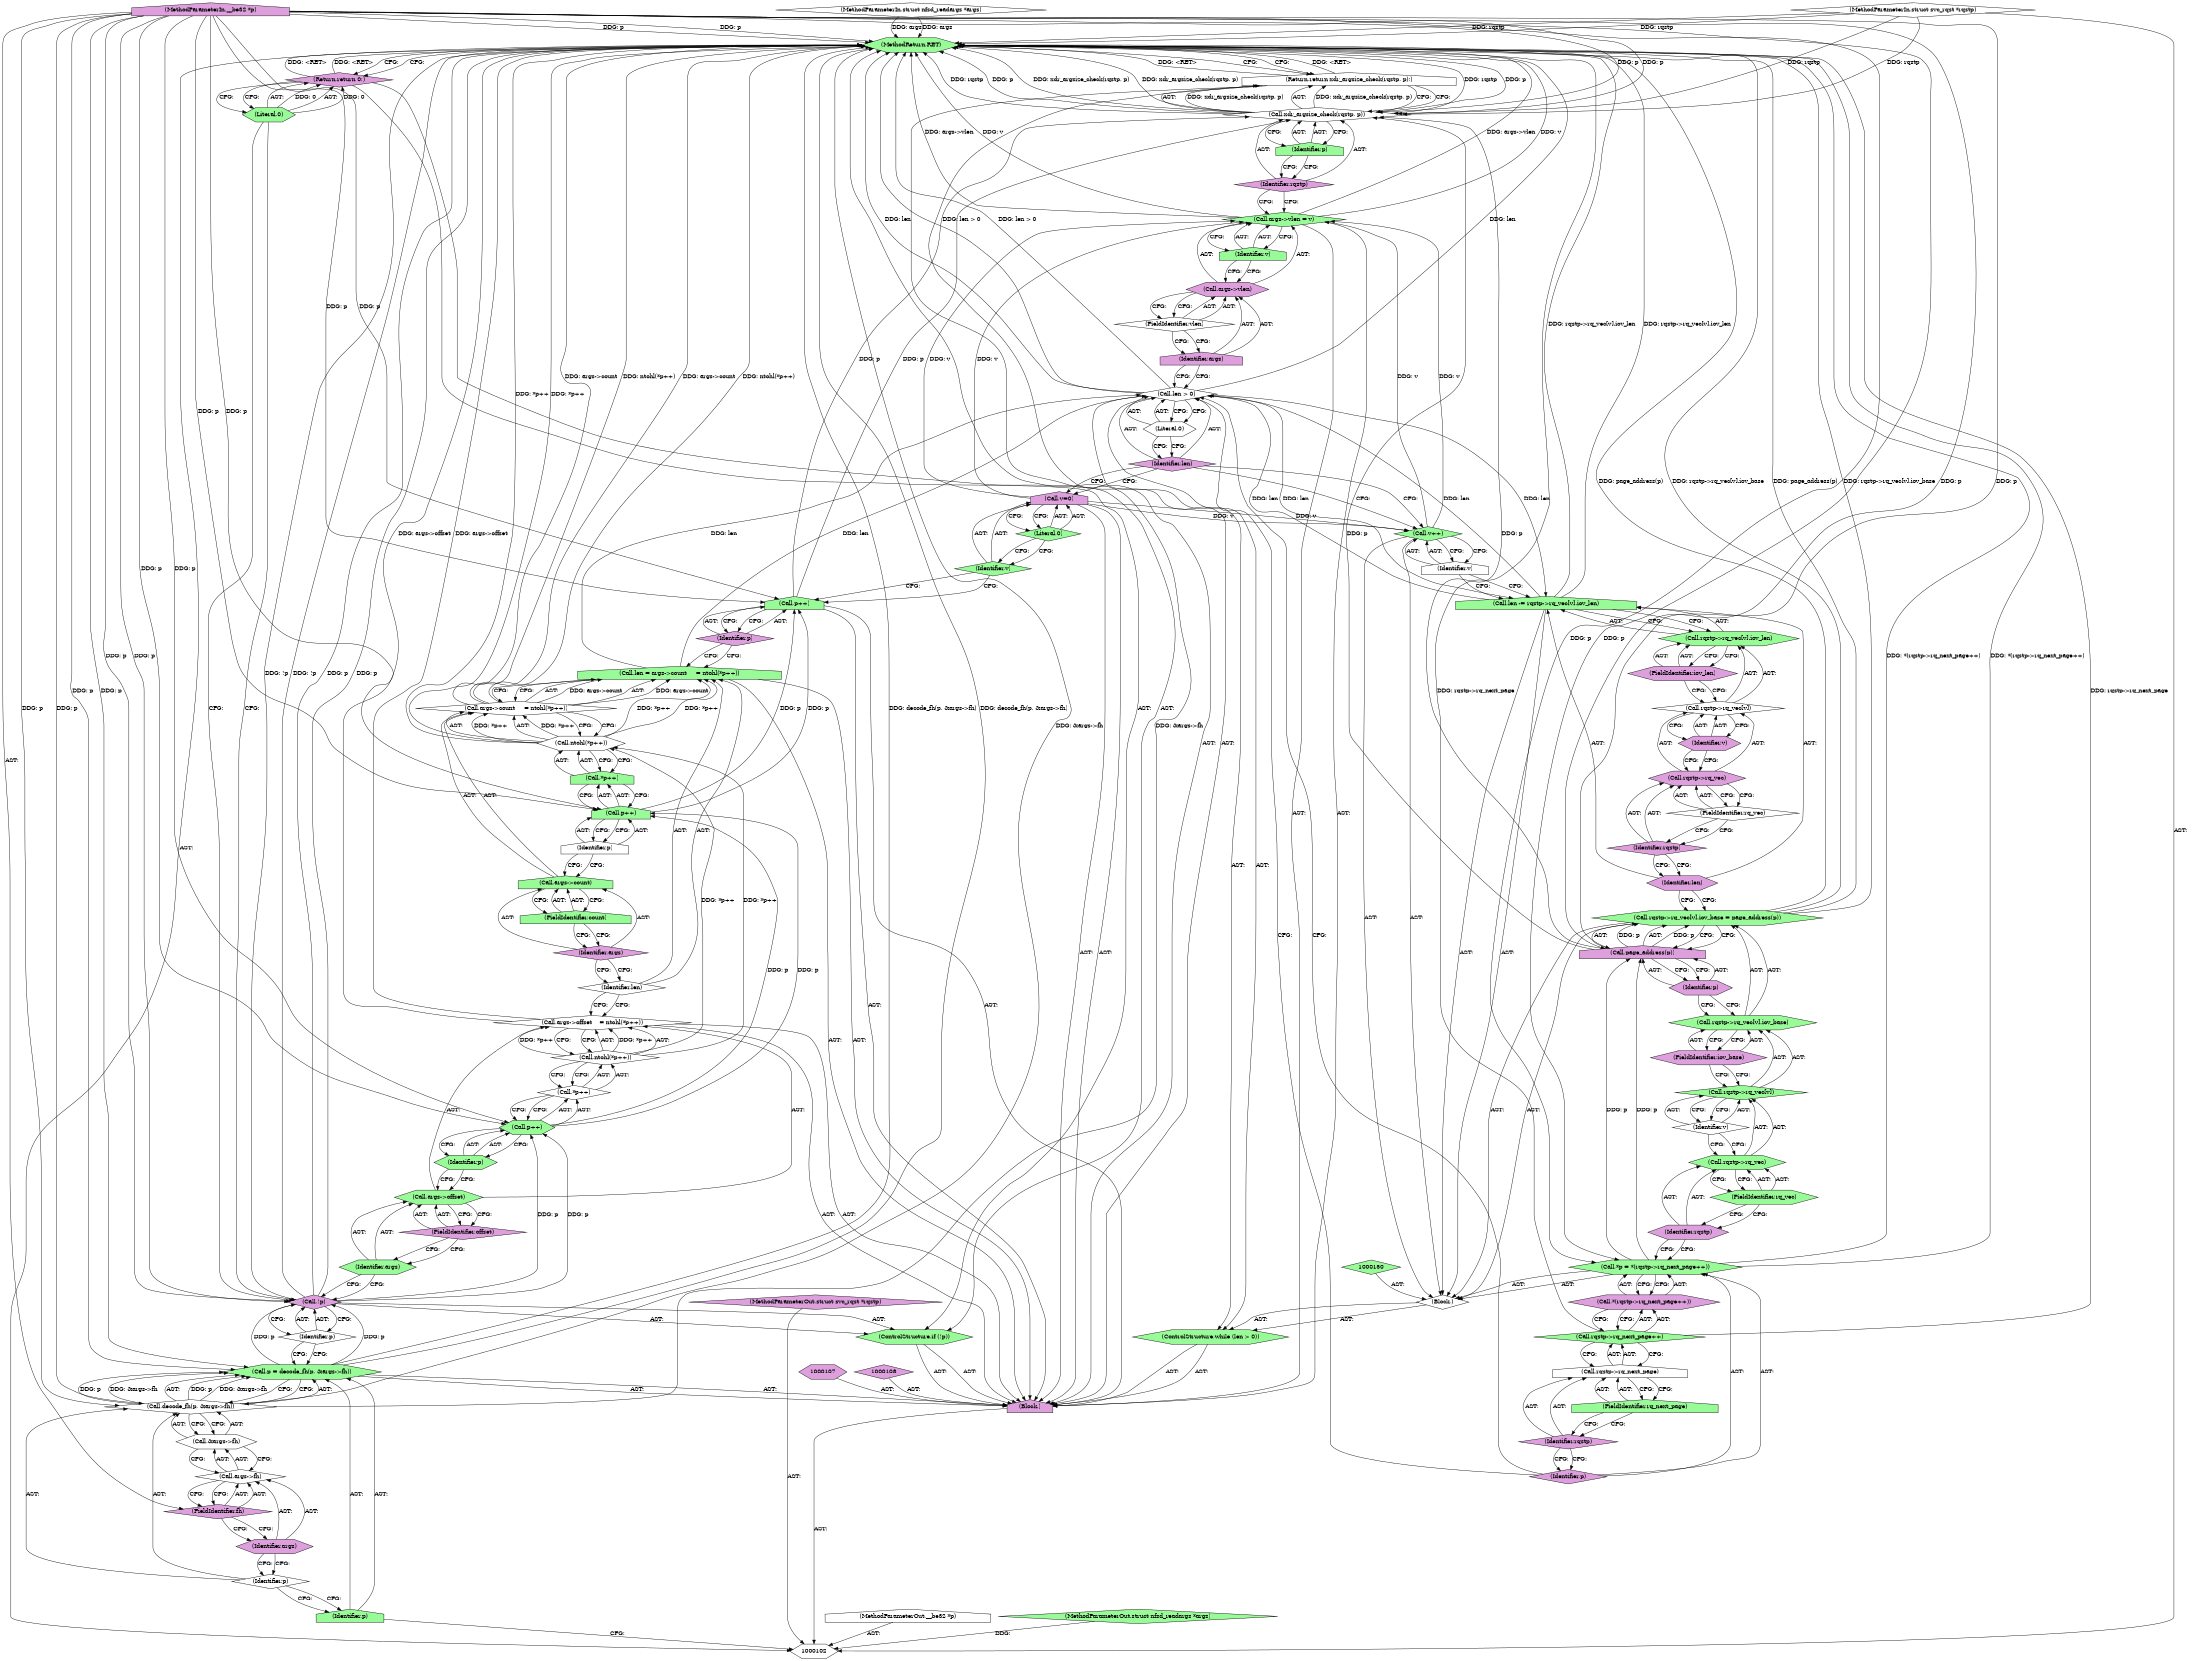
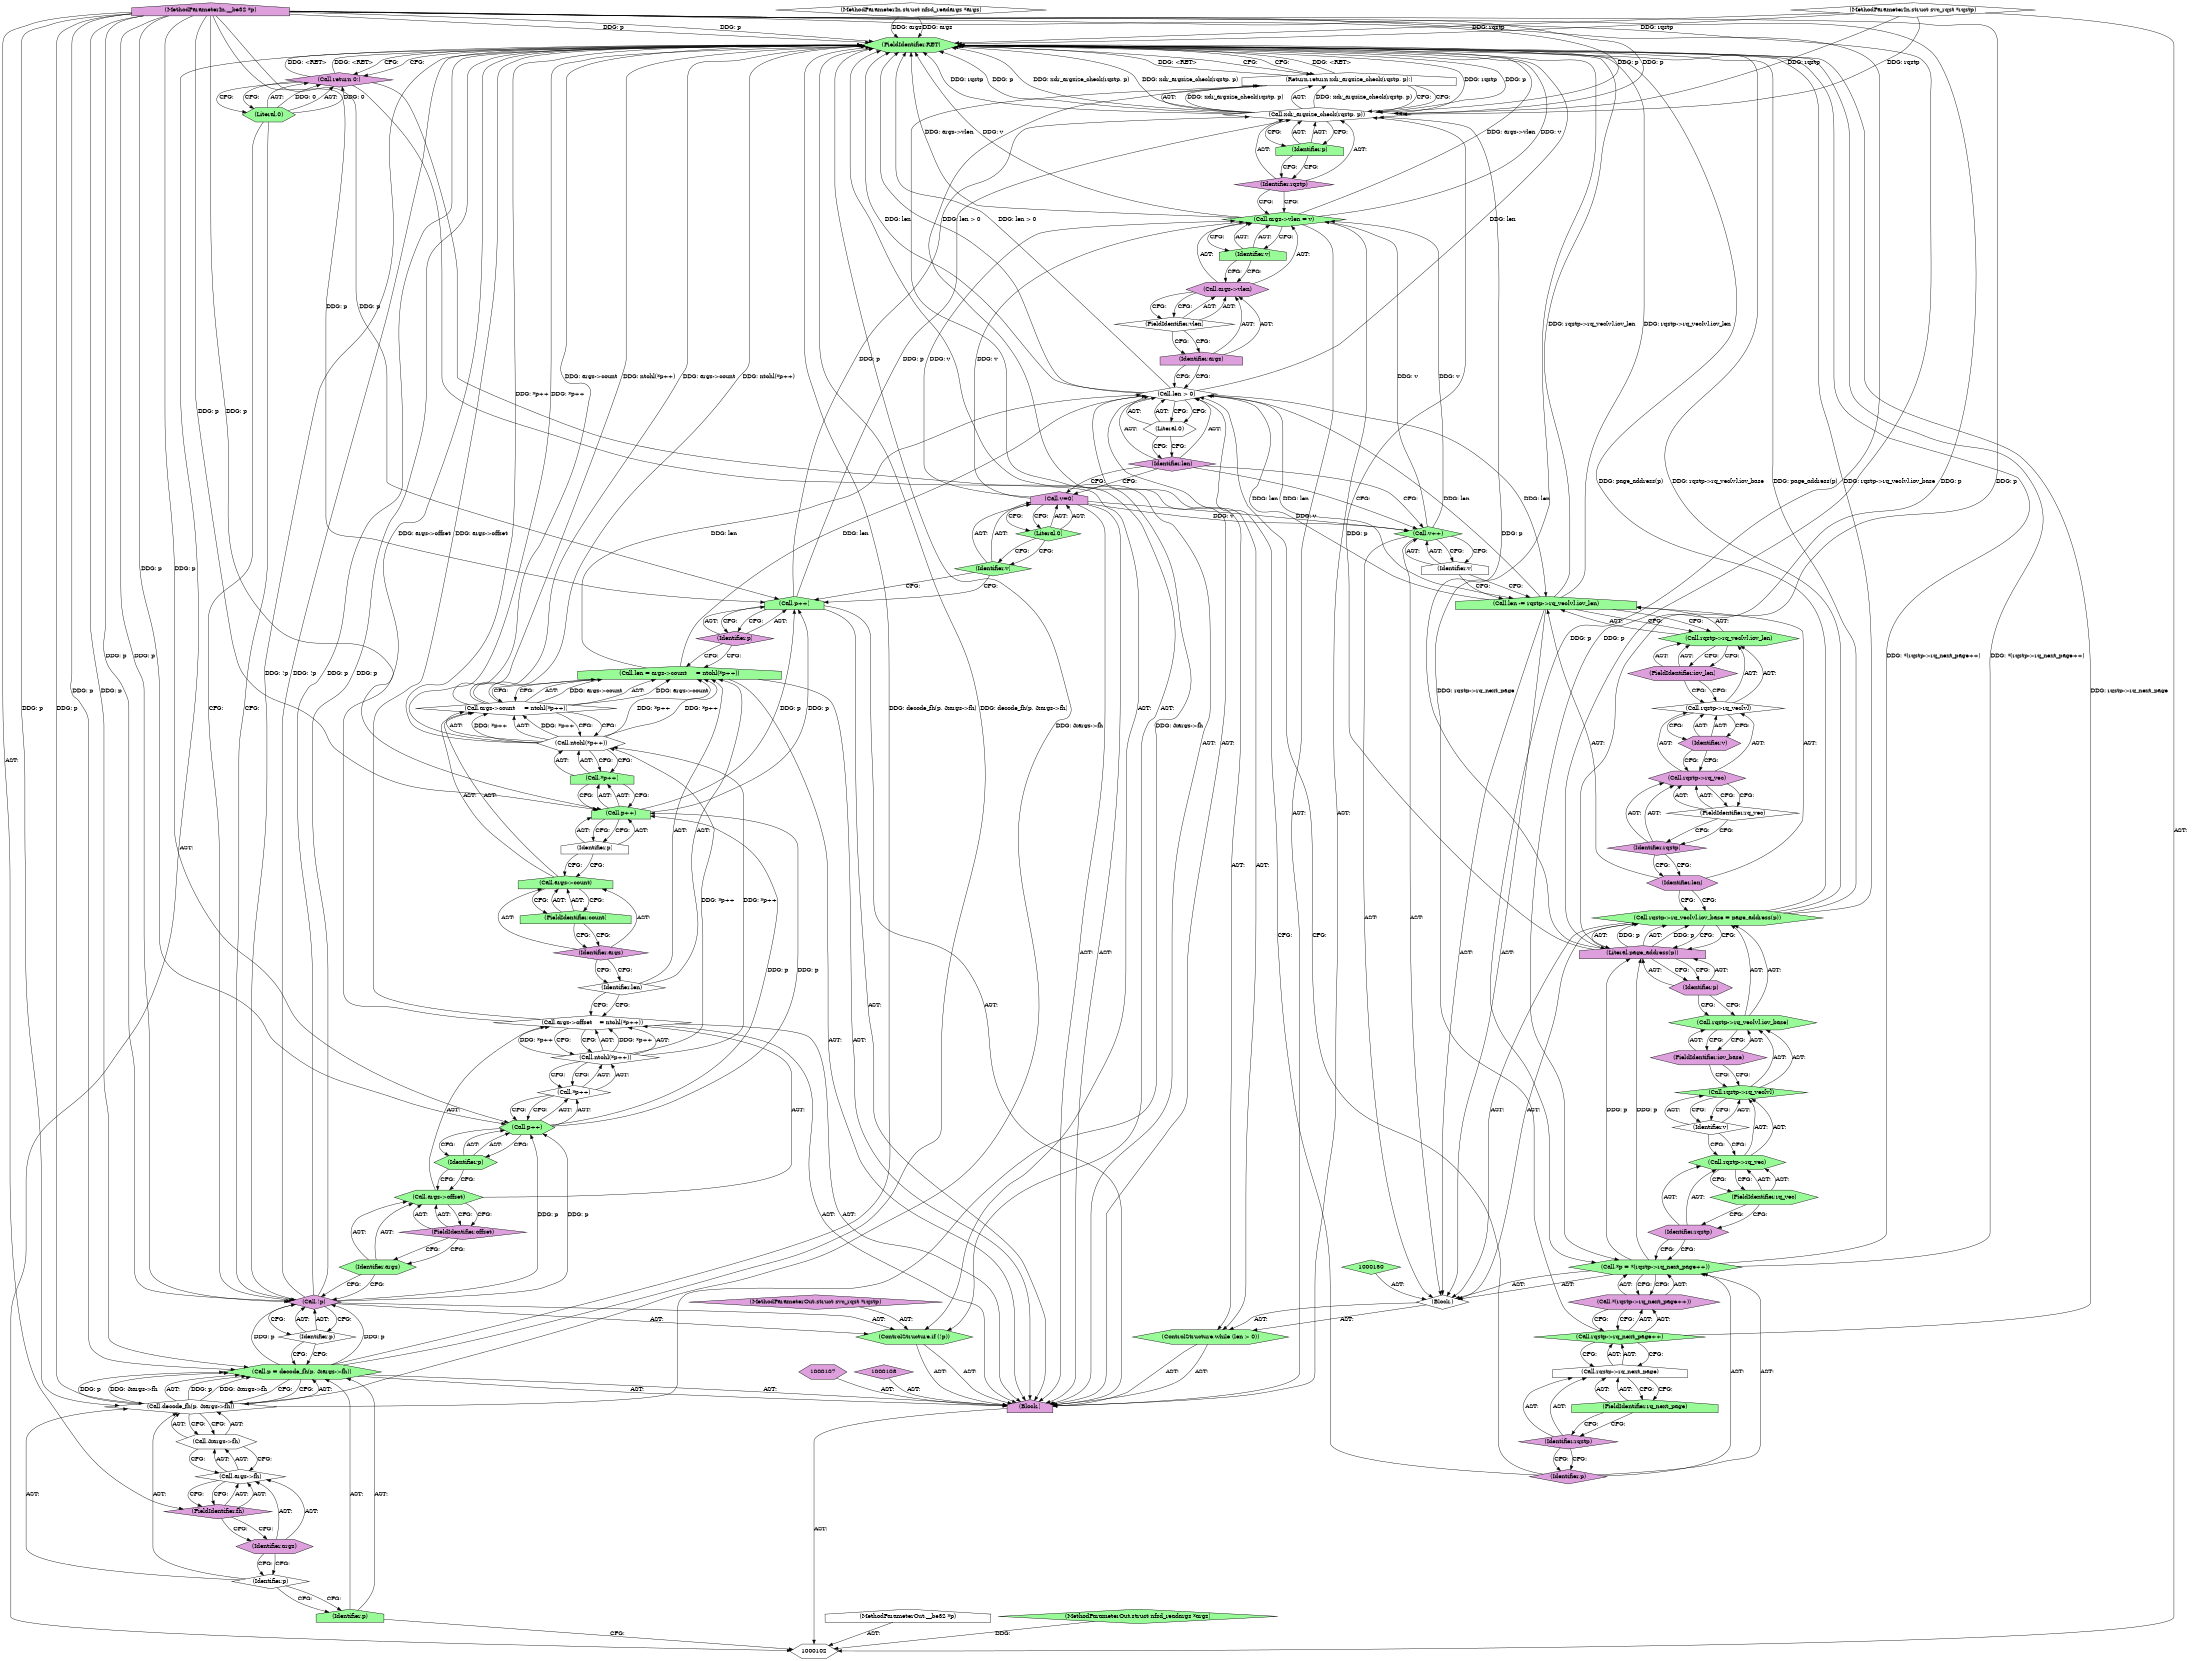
(911, 45) -> (911, 45)
(339, 80) -> (339, 80)
(1642, 953) -> (1642, 953)
(788, 1474) -> (884, 1314)
